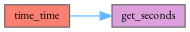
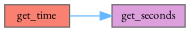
(37, 16) -> (37, 16)
